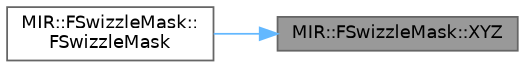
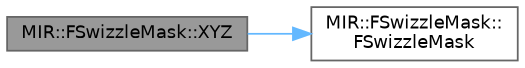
(237, 34) -> (270, 34)
